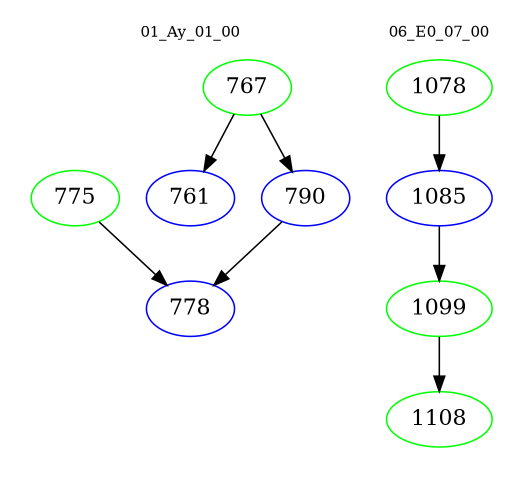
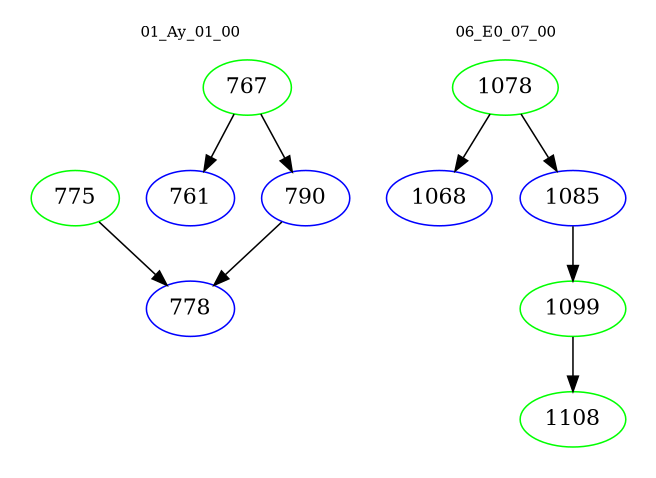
none -> (439, 198)
